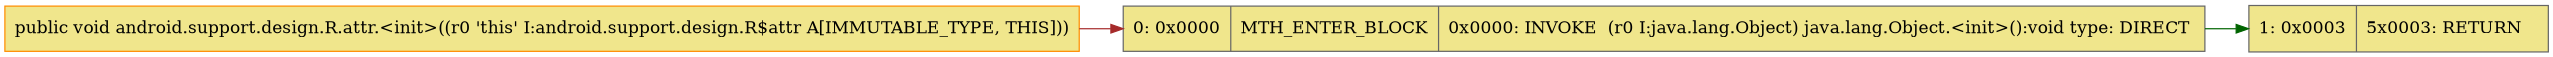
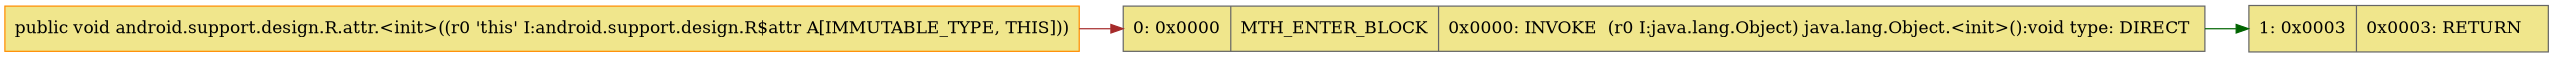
(2452, 28) -> (2452, 28)
